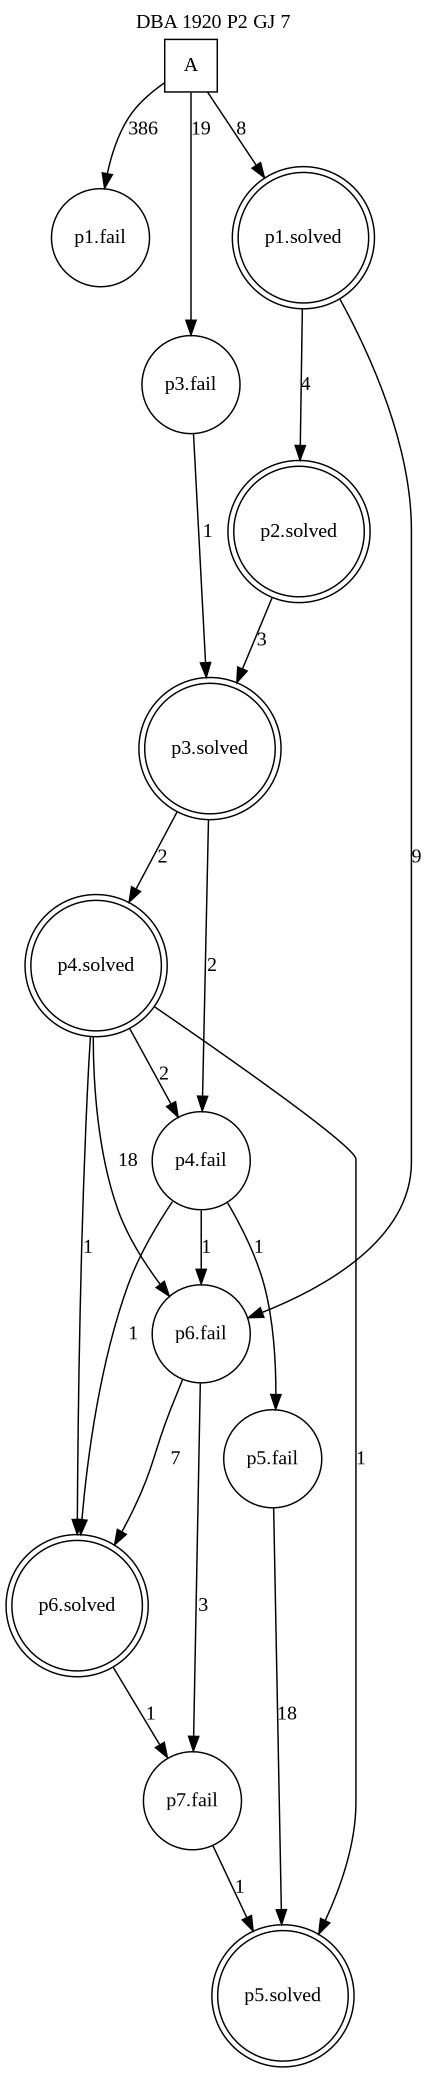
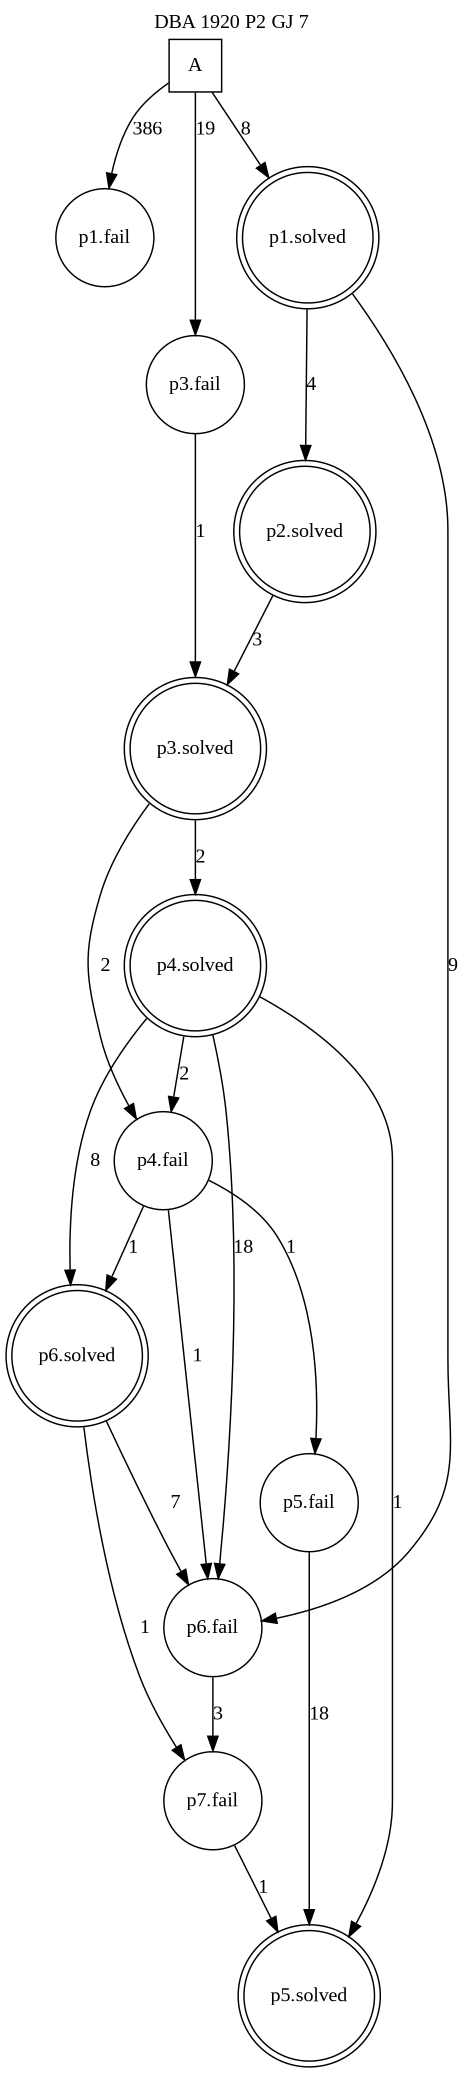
(88, 1247) -> (95, 1161)
(154, 1457) -> (143, 1497)
